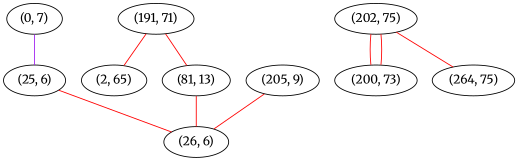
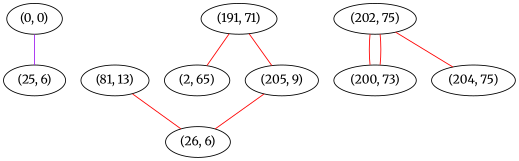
(35, 19) -> (35, 19)
(176, 50) -> (260, 50)
(473, 80) -> (473, 80)
(115, 111) -> none
